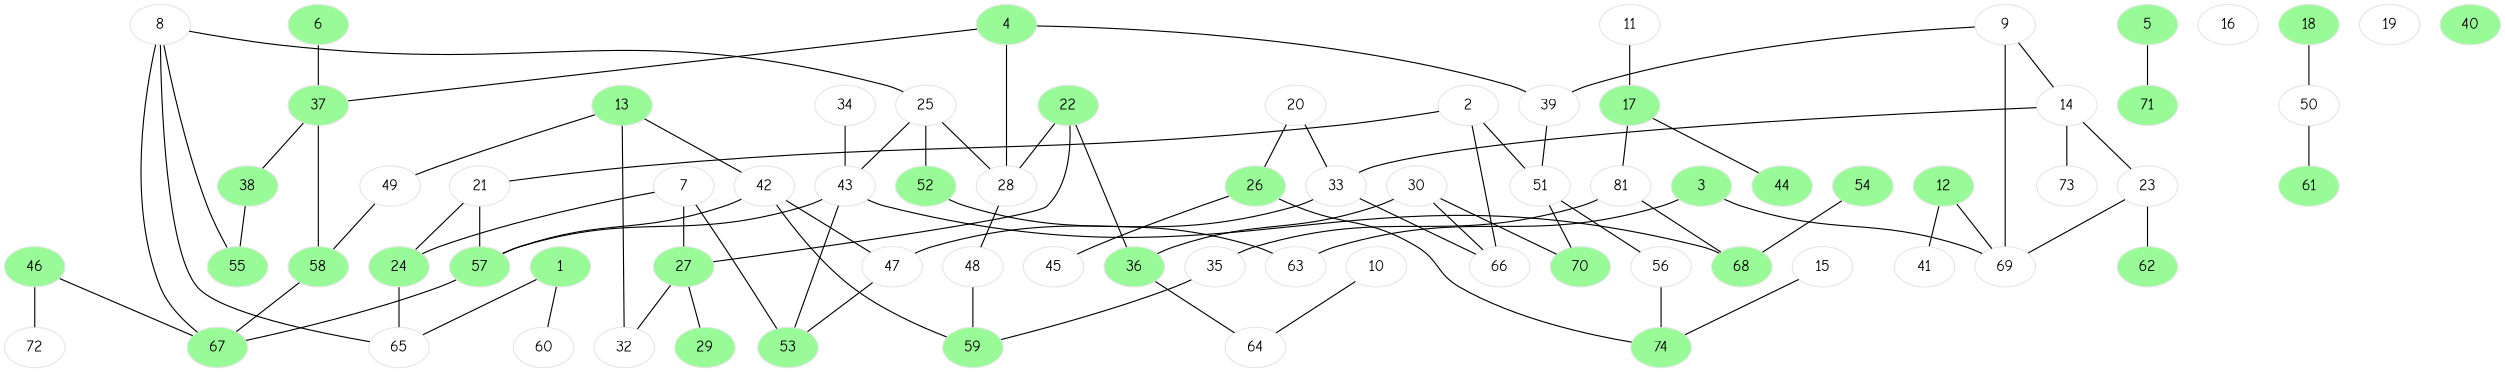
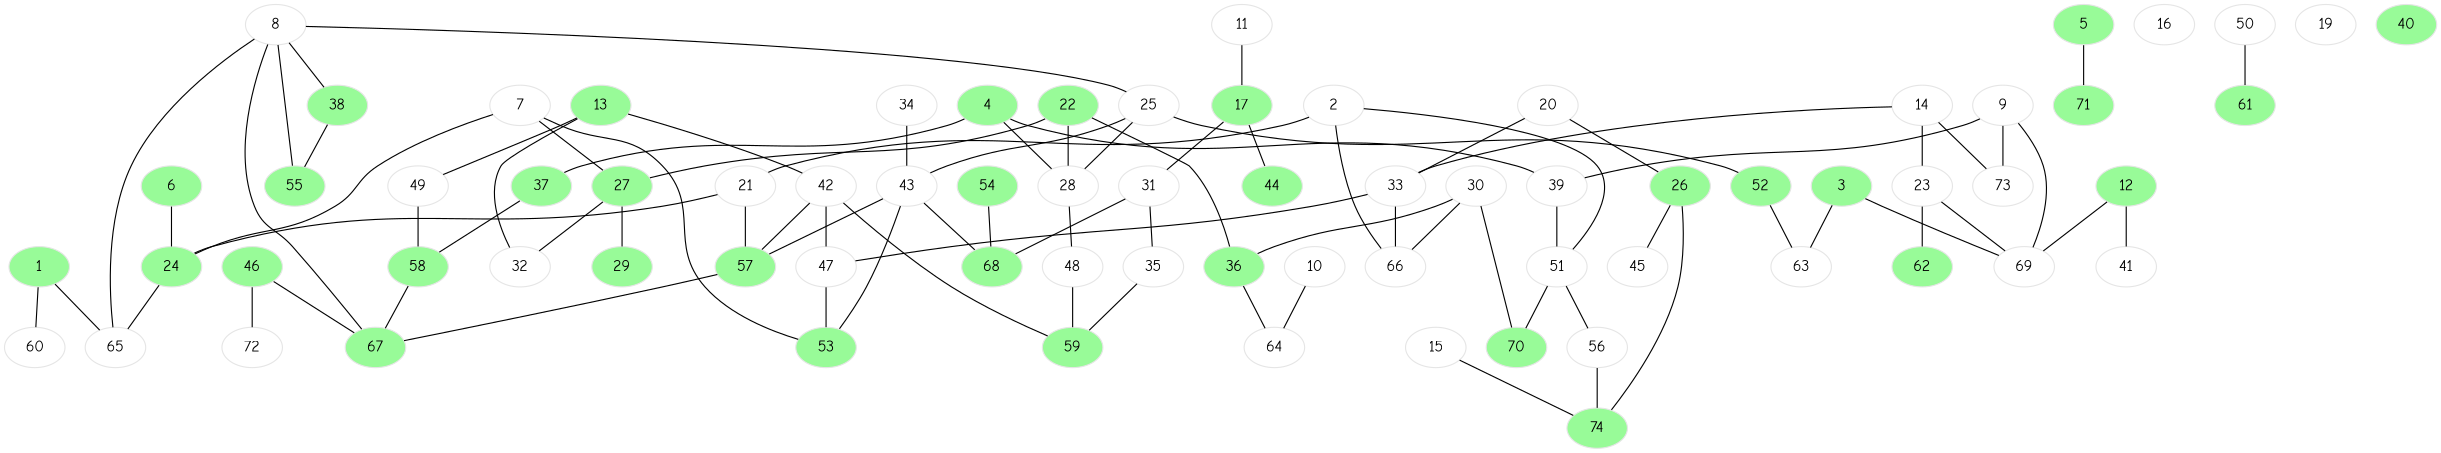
(2309, 25) -> none
(318, 65) -> (171, 227)
(2036, 65) -> (2003, 146)
(283, 146) -> (307, 65)
(1621, 186) -> (1149, 186)
